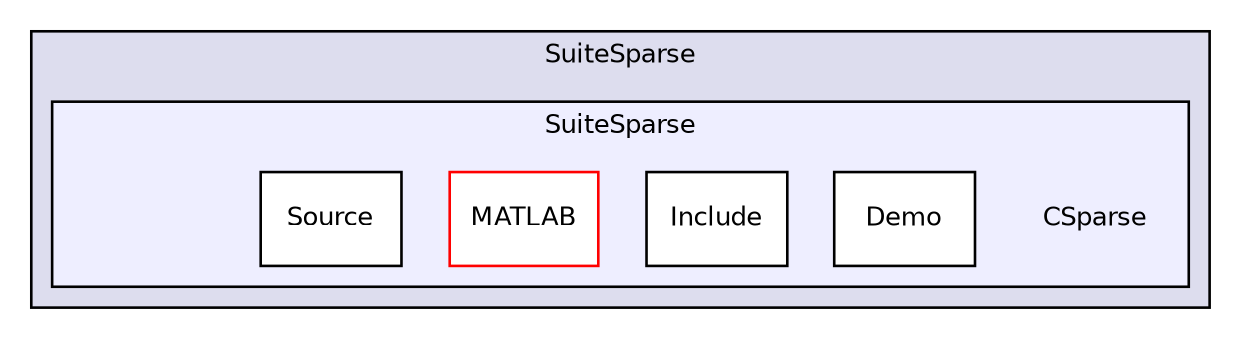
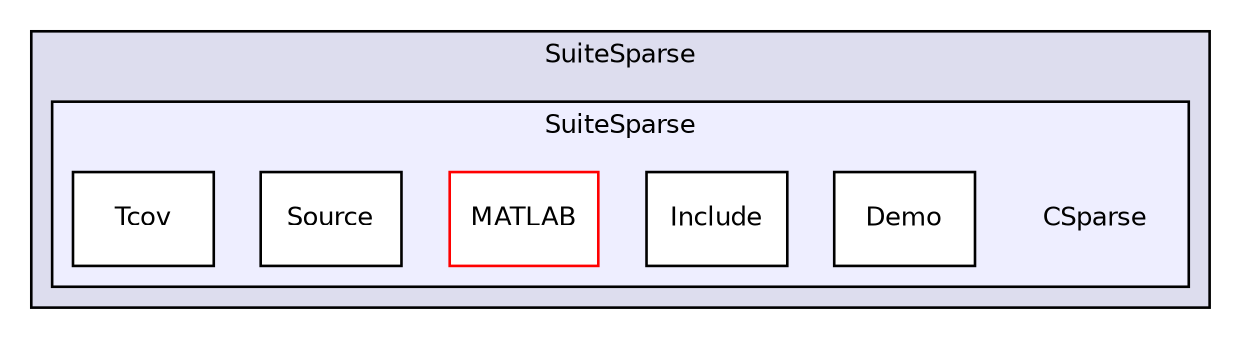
none -> (143, 219)
